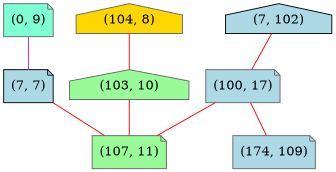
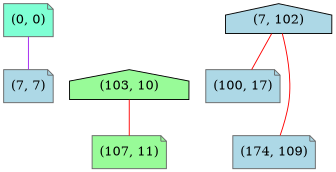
(28, 20) -> (28, 20)
(129, 20) -> none
(28, 86) -> (28, 86)
(129, 86) -> (129, 86)
(79, 119) -> none
(186, 119) -> none
(259, 119) -> (290, 85)
